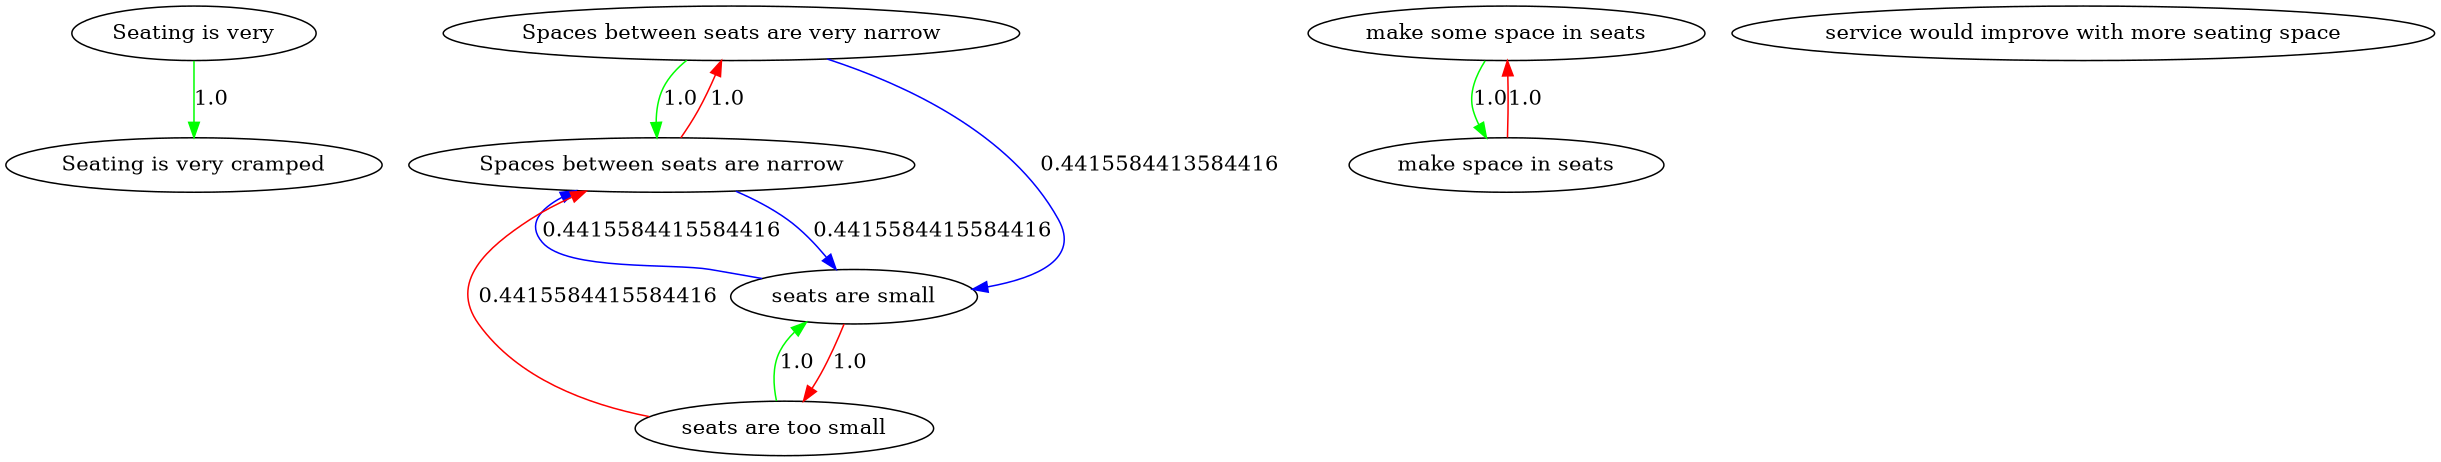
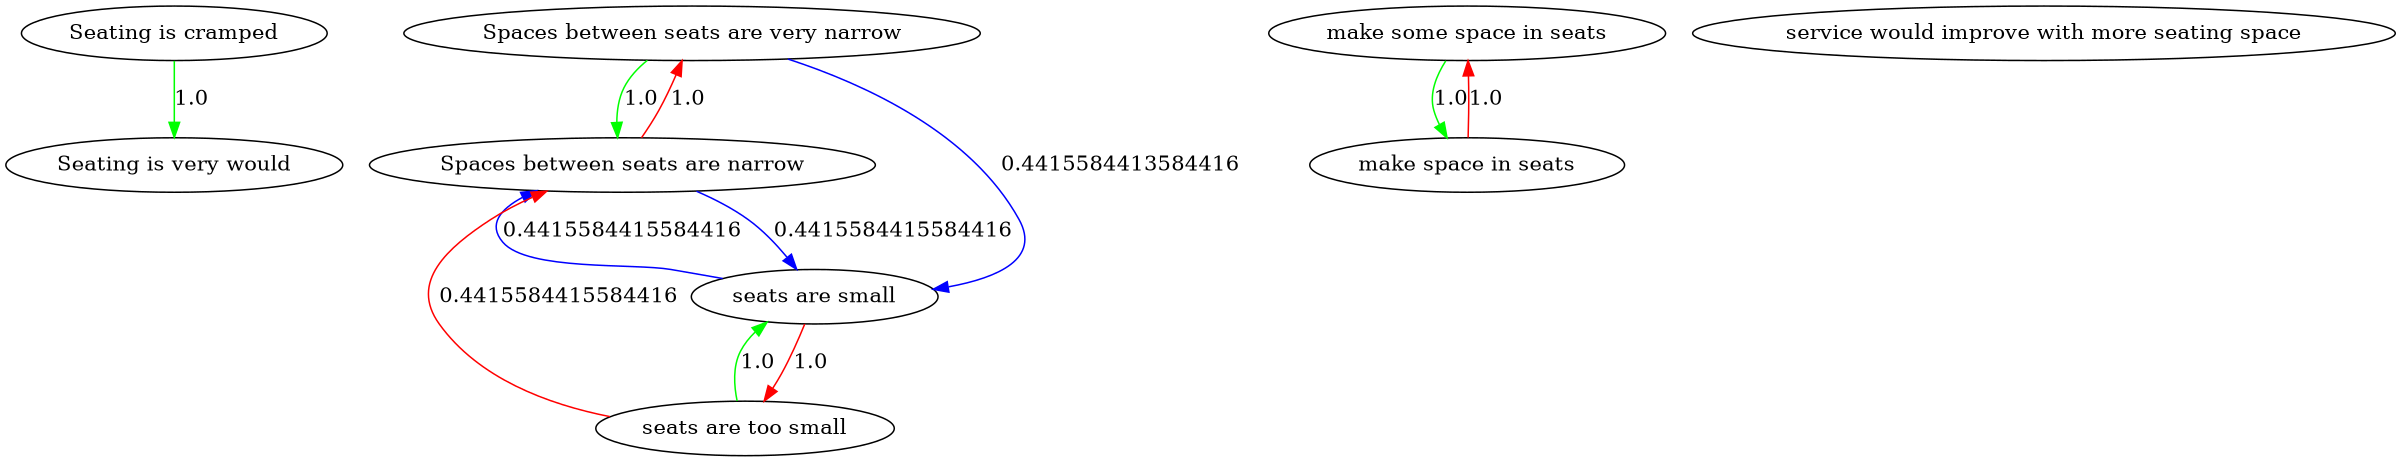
(194, 33) -> (174, 33)
(194, 165) -> (174, 165)
